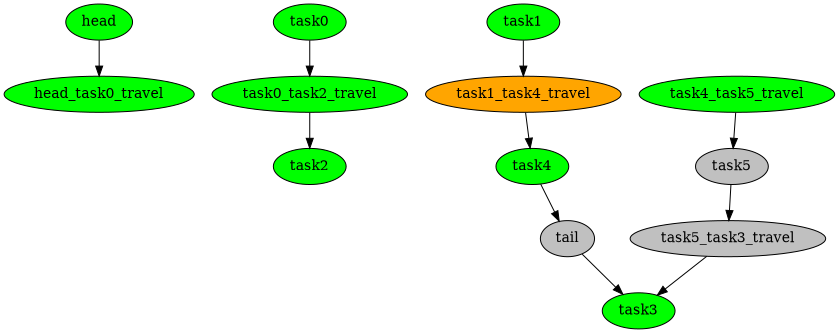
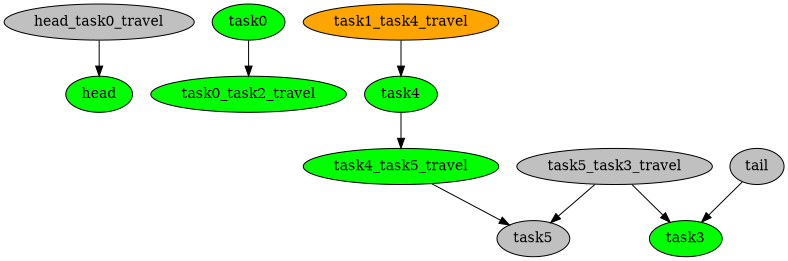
(523, 22) -> none
(99, 53) -> (99, 53)
(99, 94) -> (99, 22)
(310, 166) -> none
(548, 198) -> (401, 125)
(730, 198) -> (577, 200)
